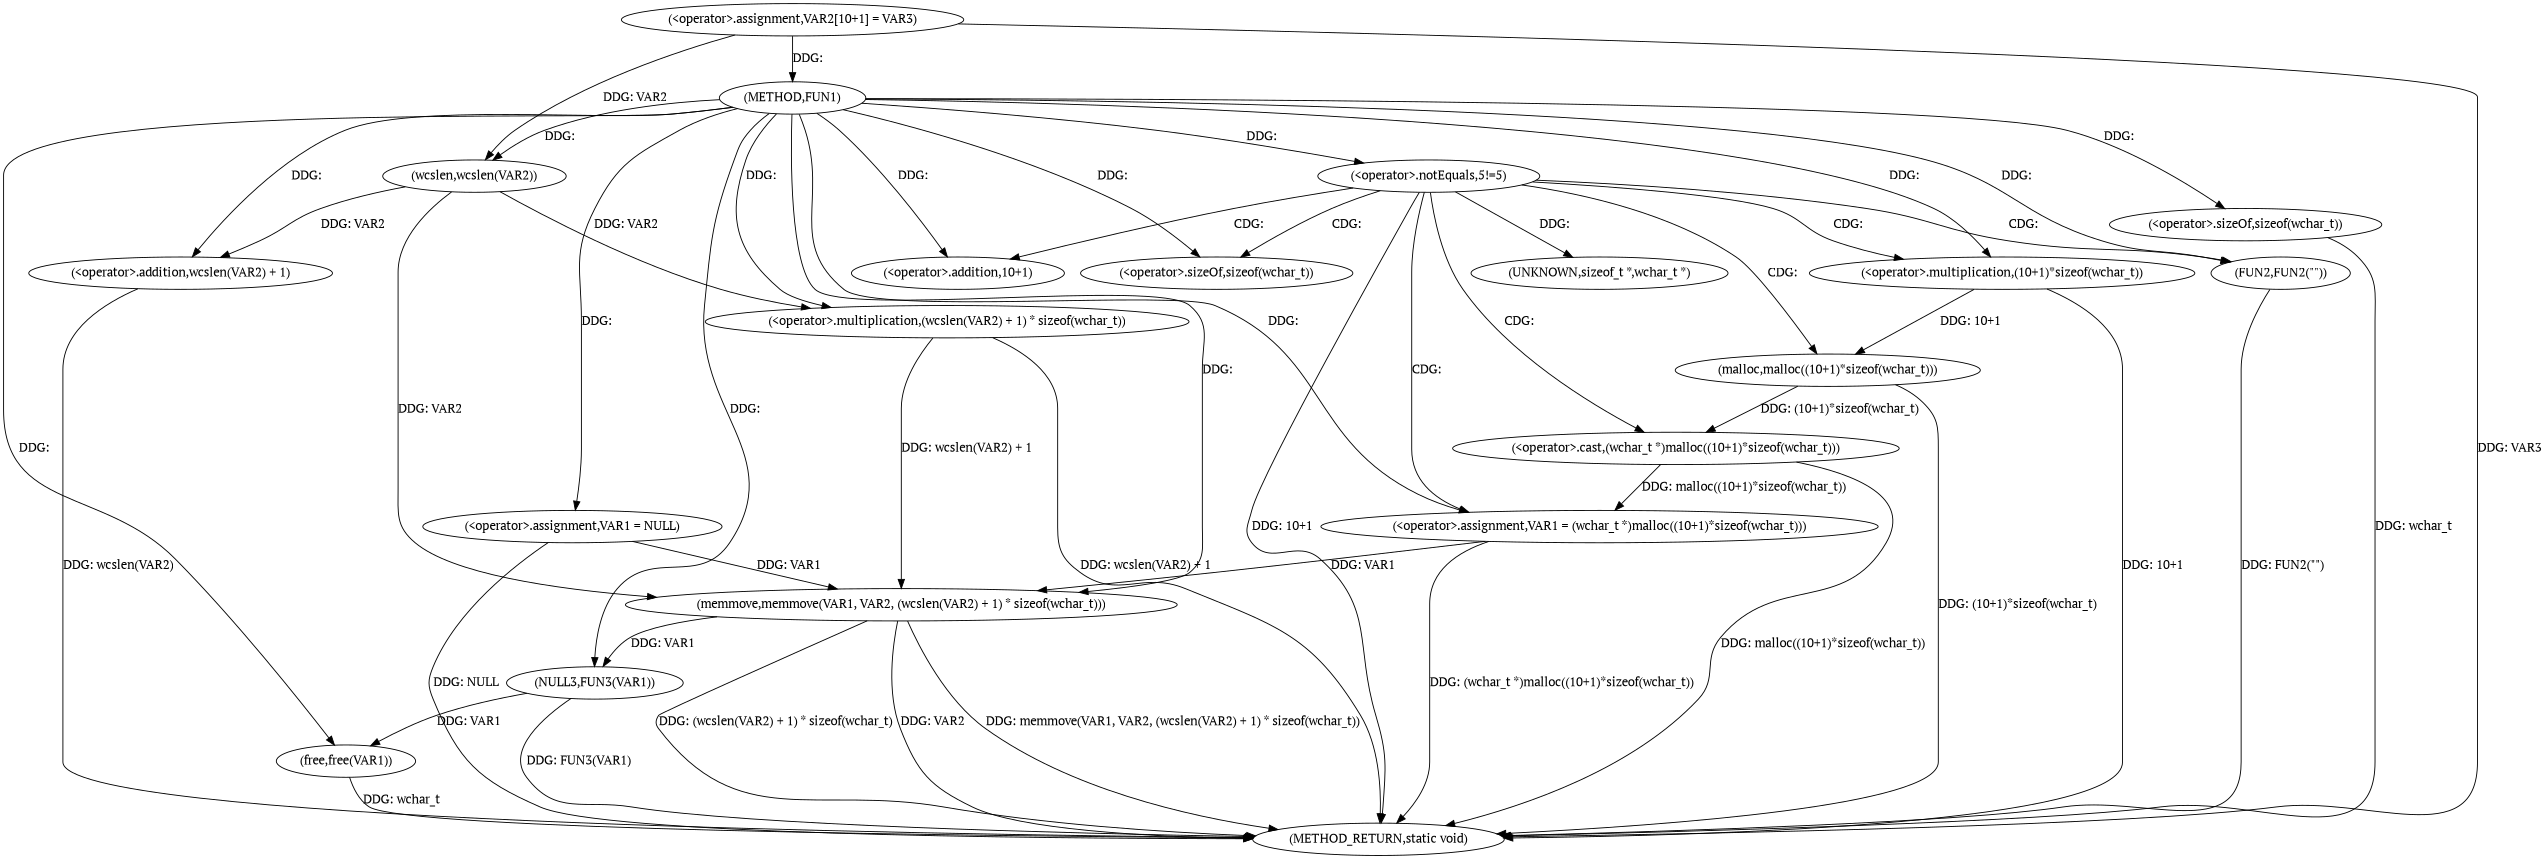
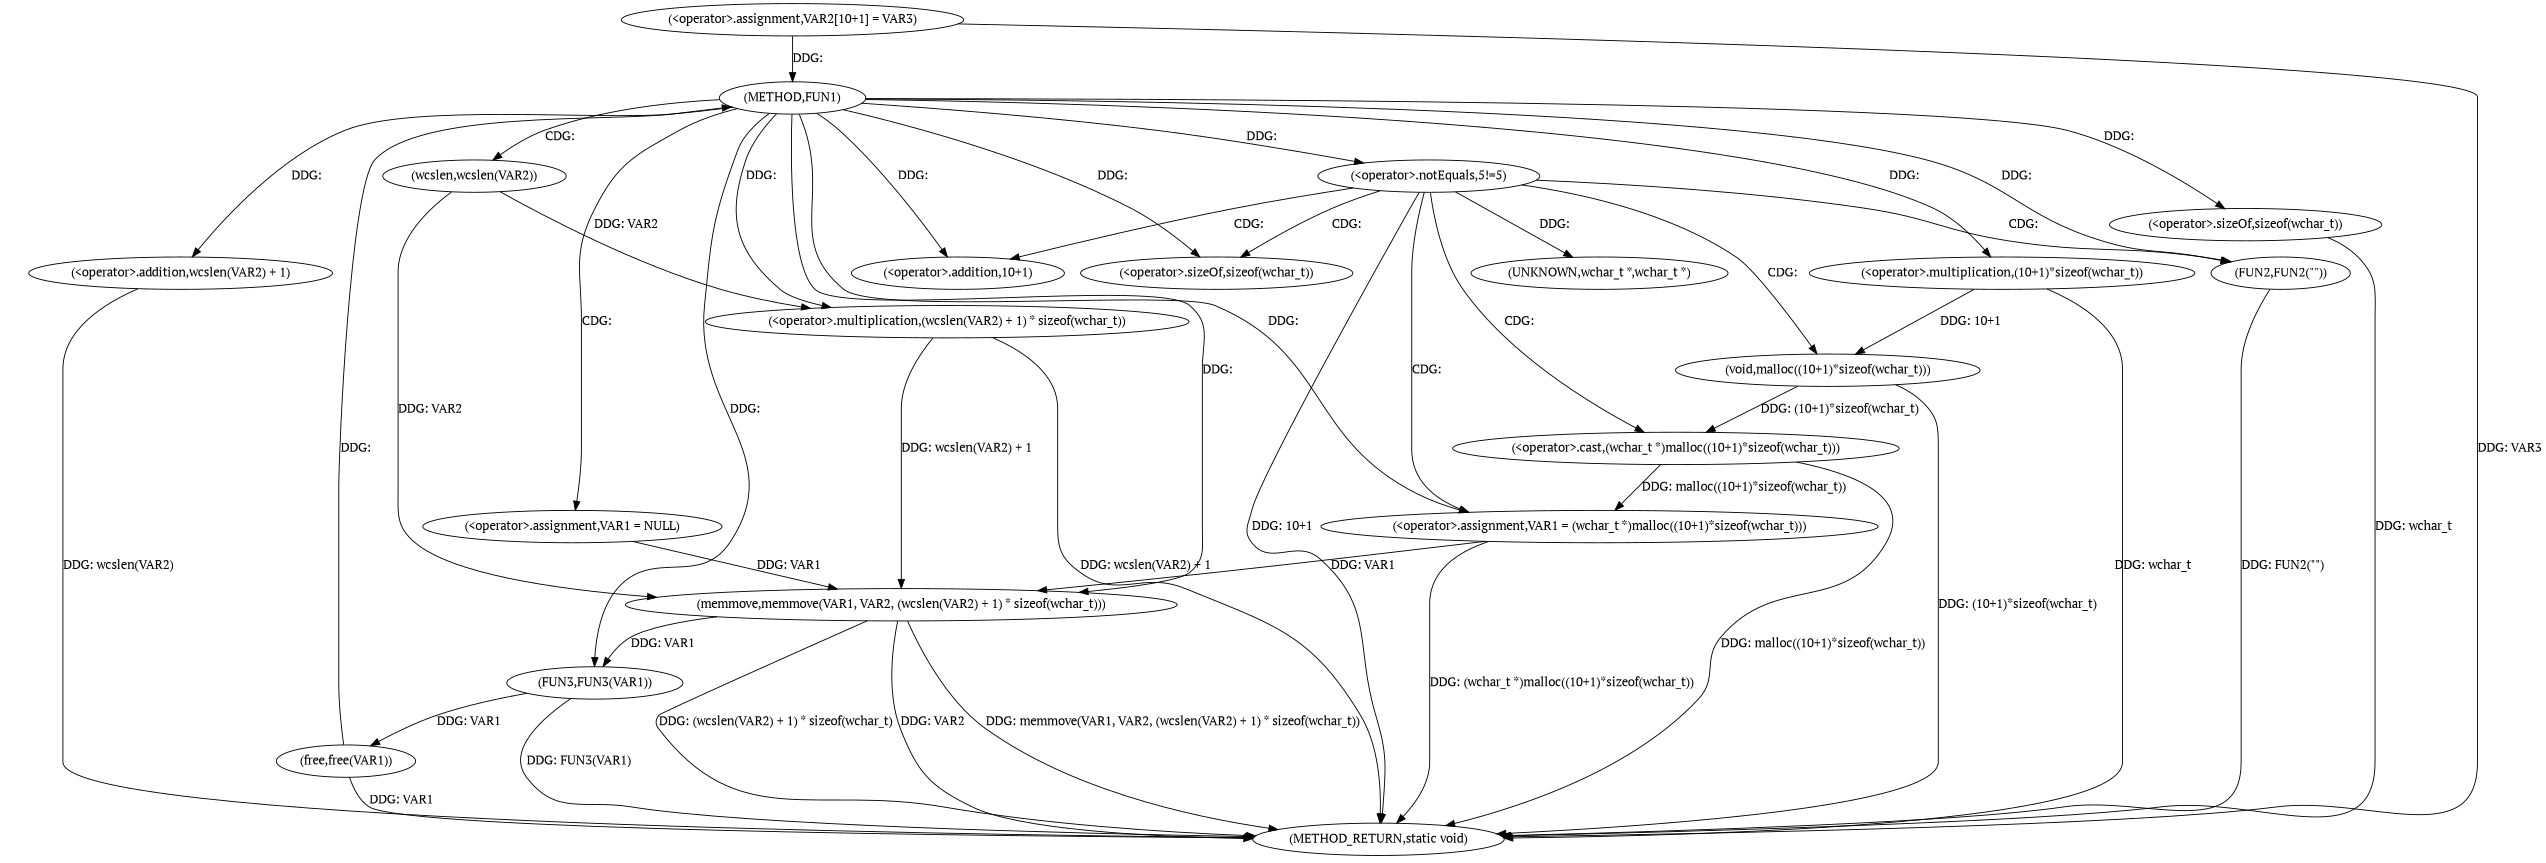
(606, 81) -> none
(562, 137) -> (562, 137)
(14, 165) -> (352, 273)
(1719, 198) -> none
(314, 211) -> none
(1600, 273) -> (1600, 273)
(598, 322) -> (598, 322)
(1828, 370) -> (1828, 370)
(2153, 566) -> (2153, 566)
(595, 683) -> (595, 683)
(402, 800) -> (402, 800)
(577, 816) -> none
